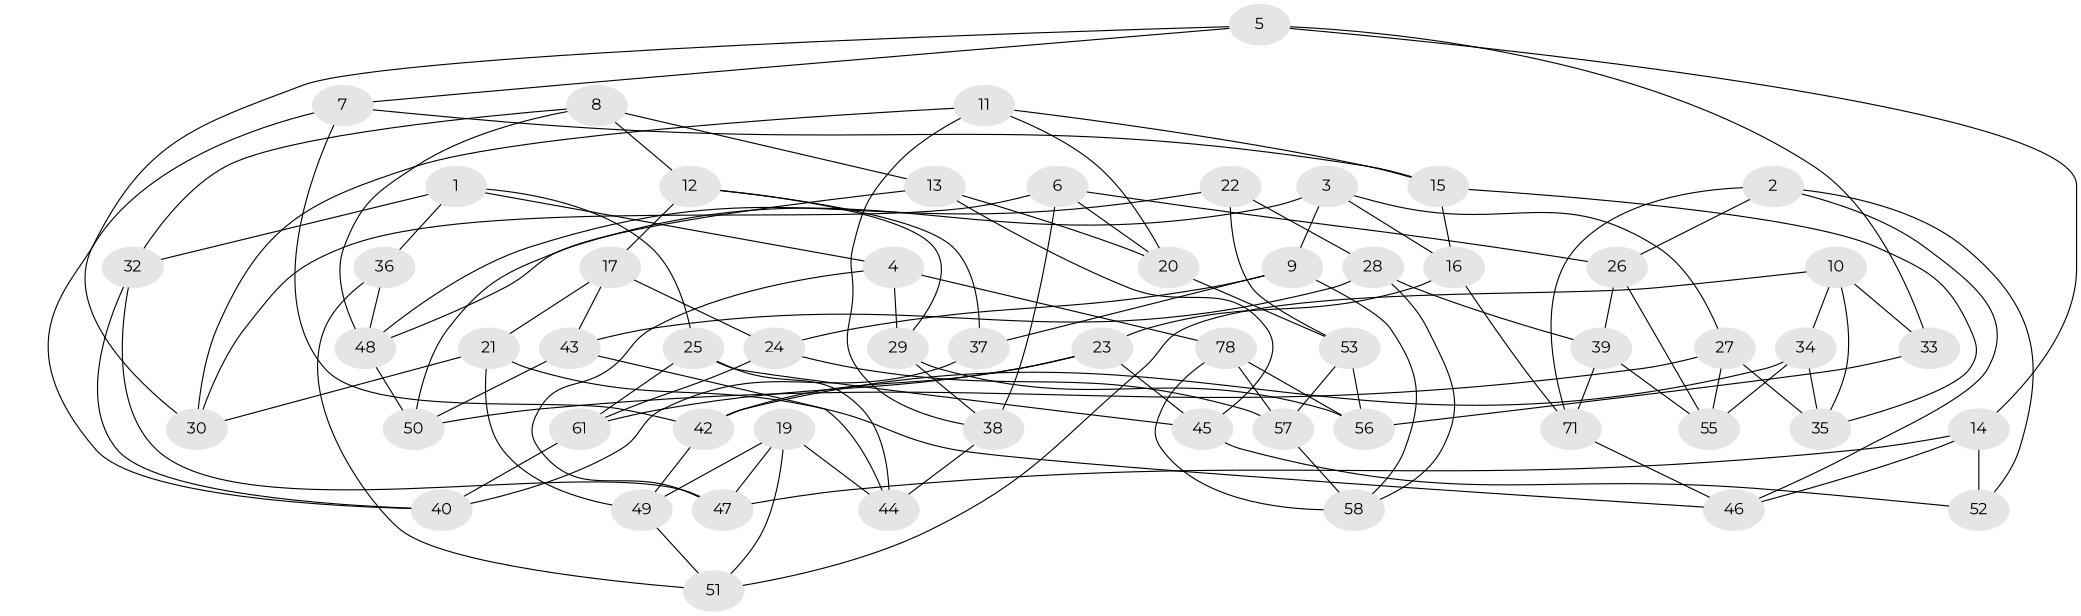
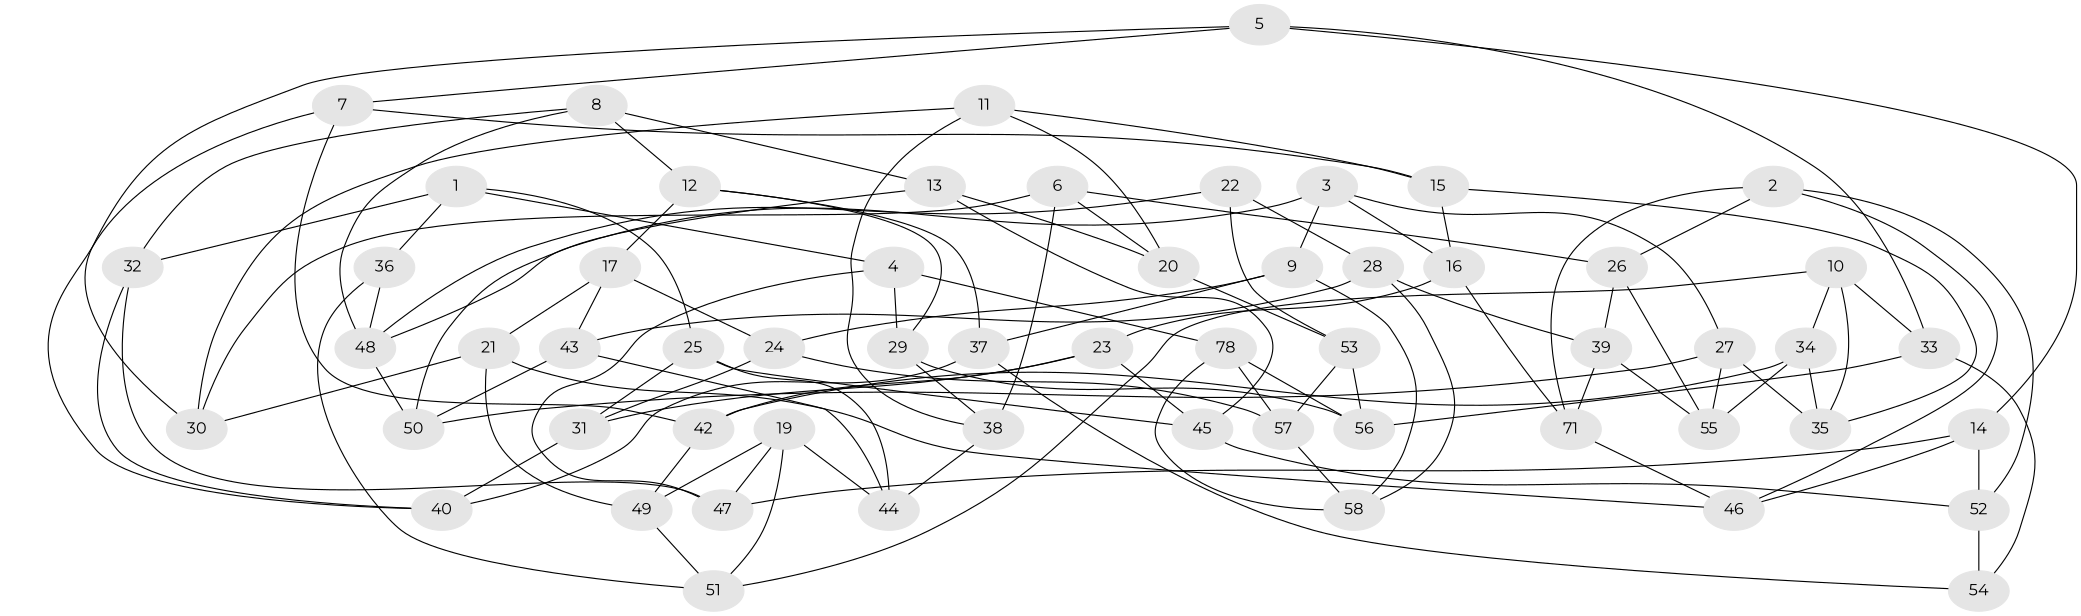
(580, 429) -> (580, 429)
none -> (1979, 591)
